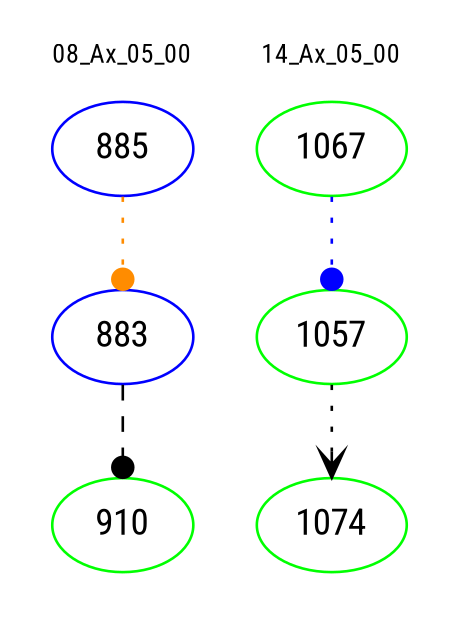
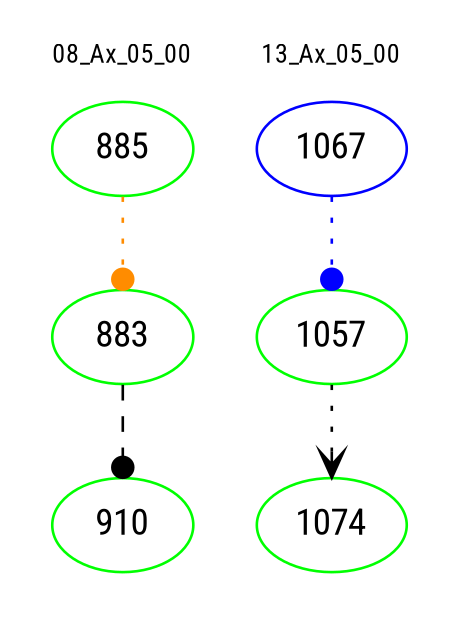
(332, 56) -> (332, 56)
(123, 149) -> (123, 149)
(332, 149) -> (332, 149)
(123, 337) -> (123, 337)
